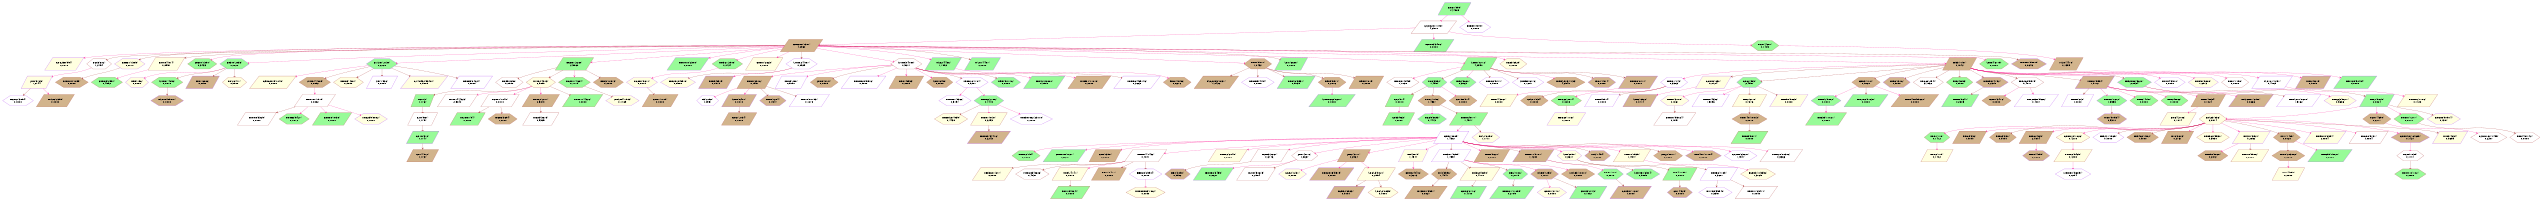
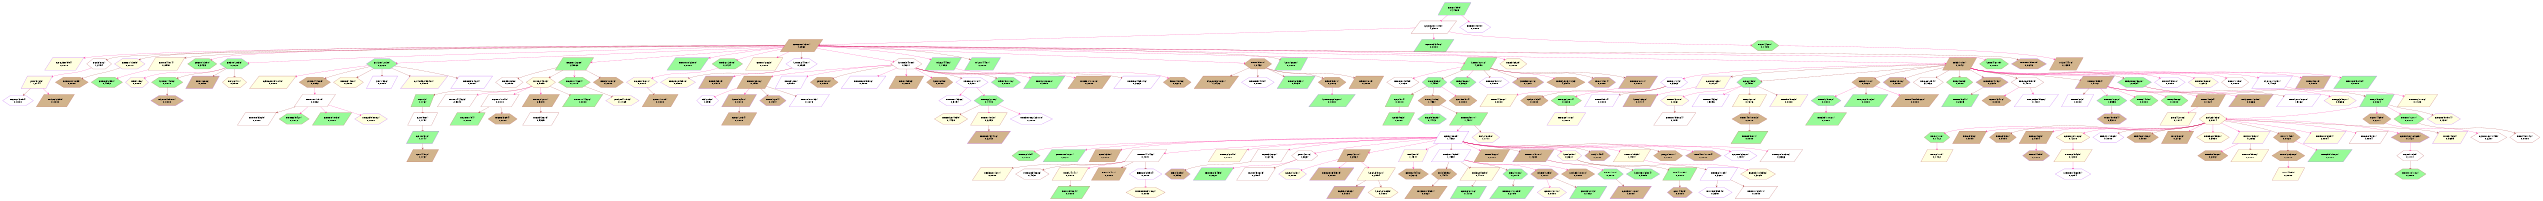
(1528, 82) -> (1528, 82)
